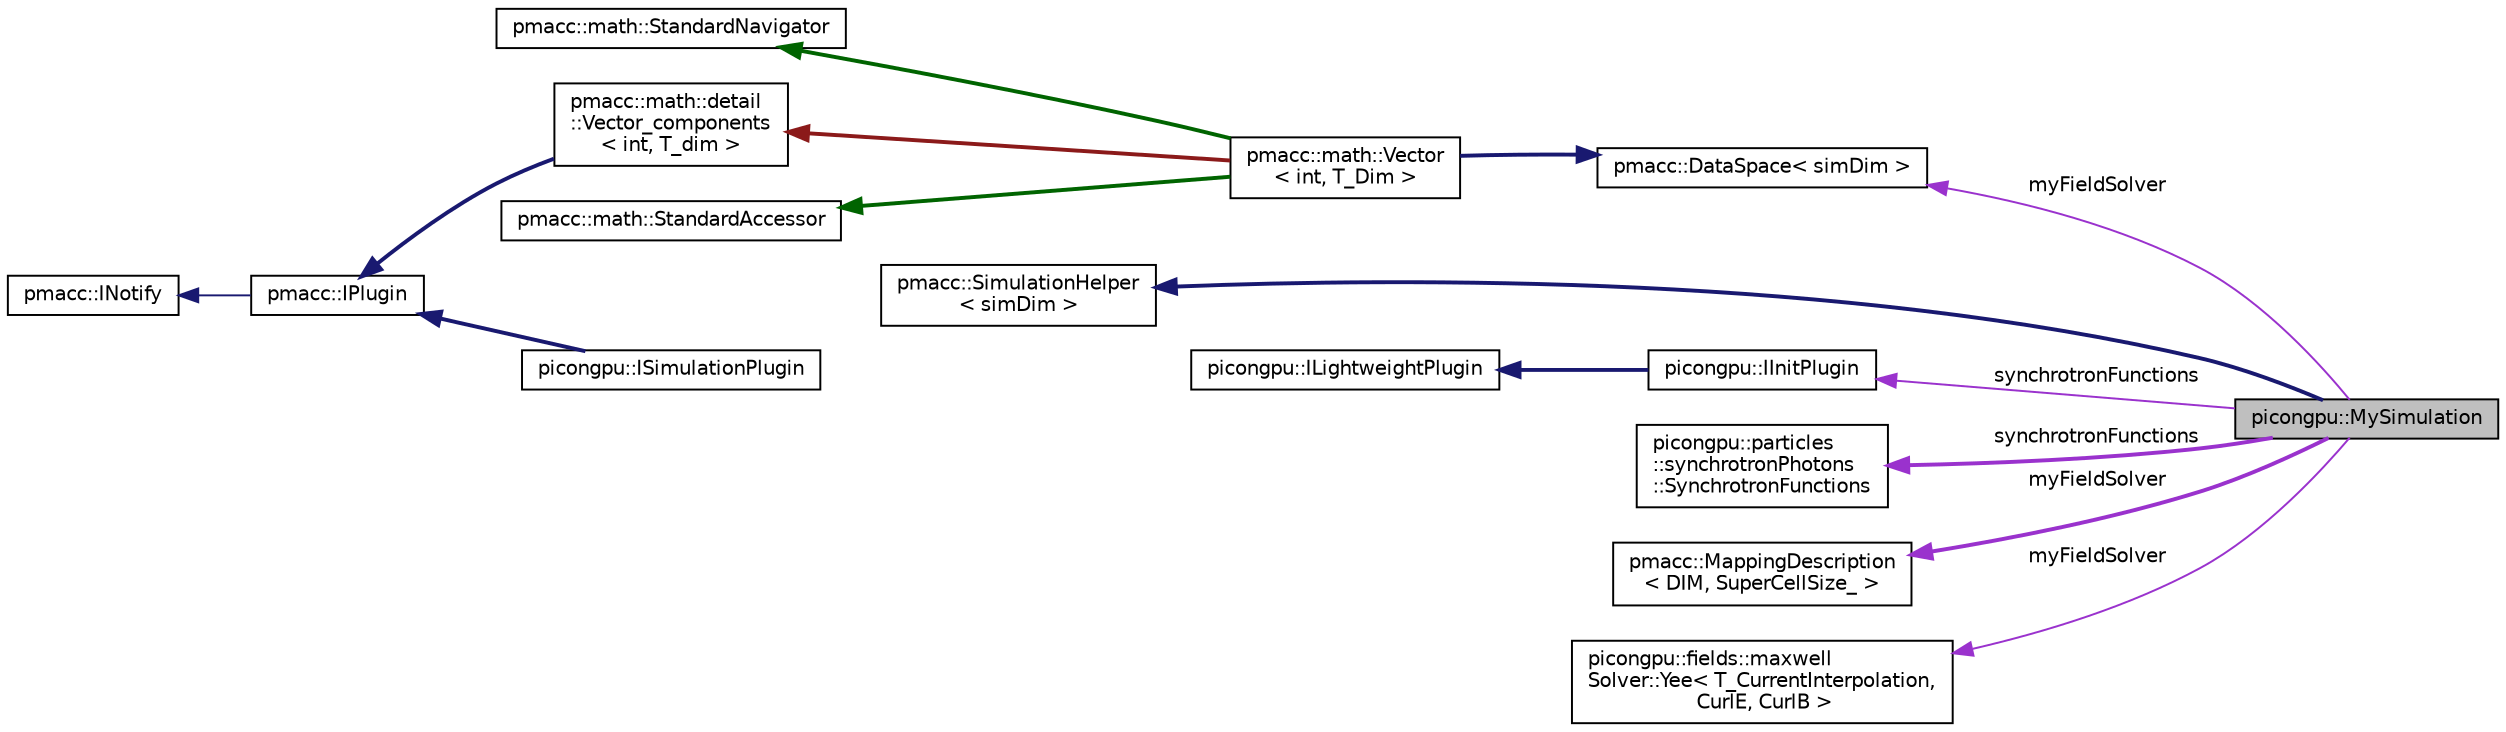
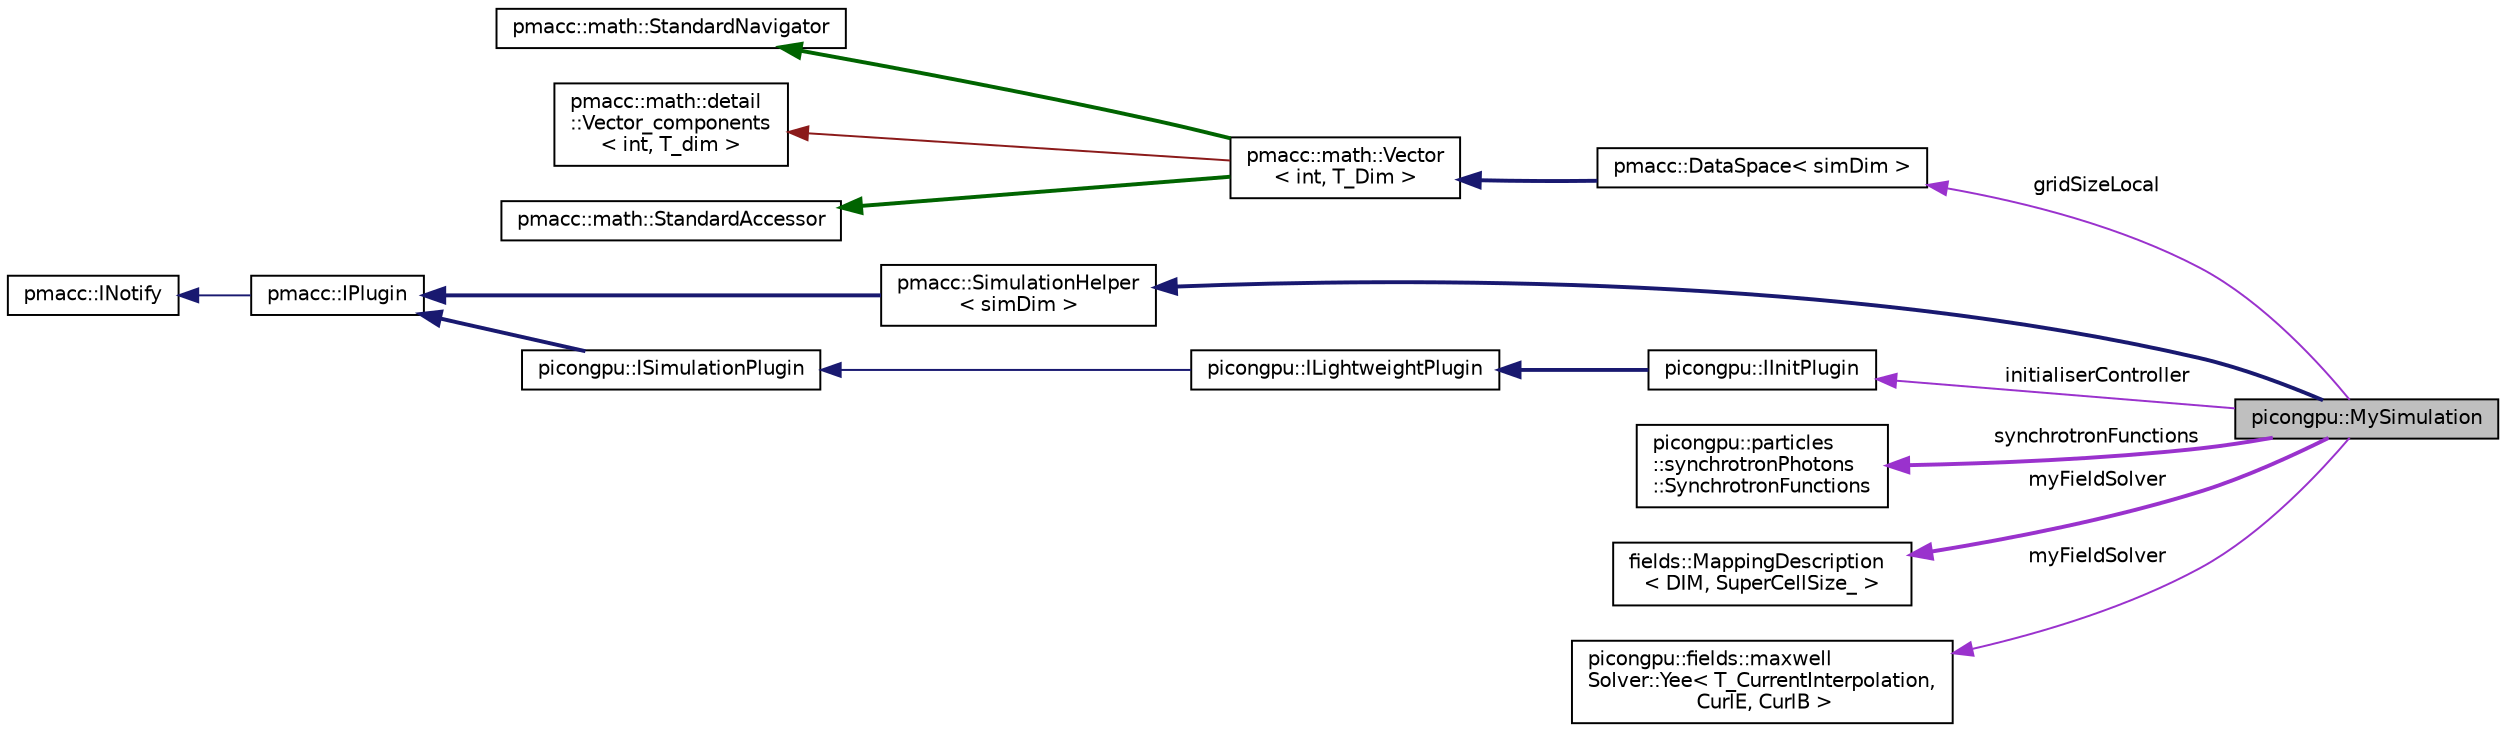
(1019, 147) -> (1019, 147)
(1519, 155) -> (1539, 181)
(2094, 186) -> (2094, 186)
(461, 204) -> (663, 295)
none -> (1016, 370)
(2094, 377) -> (2094, 377)
(1762, 574) -> (1762, 574)
